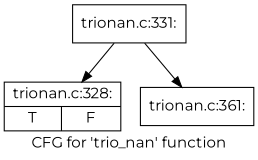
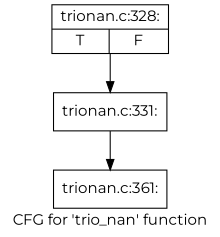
(102, 58) -> (110, 68)
